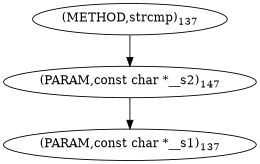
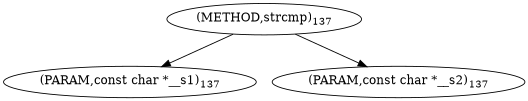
(210, 81) -> (479, 81)
(130, 109) -> (201, 49)
